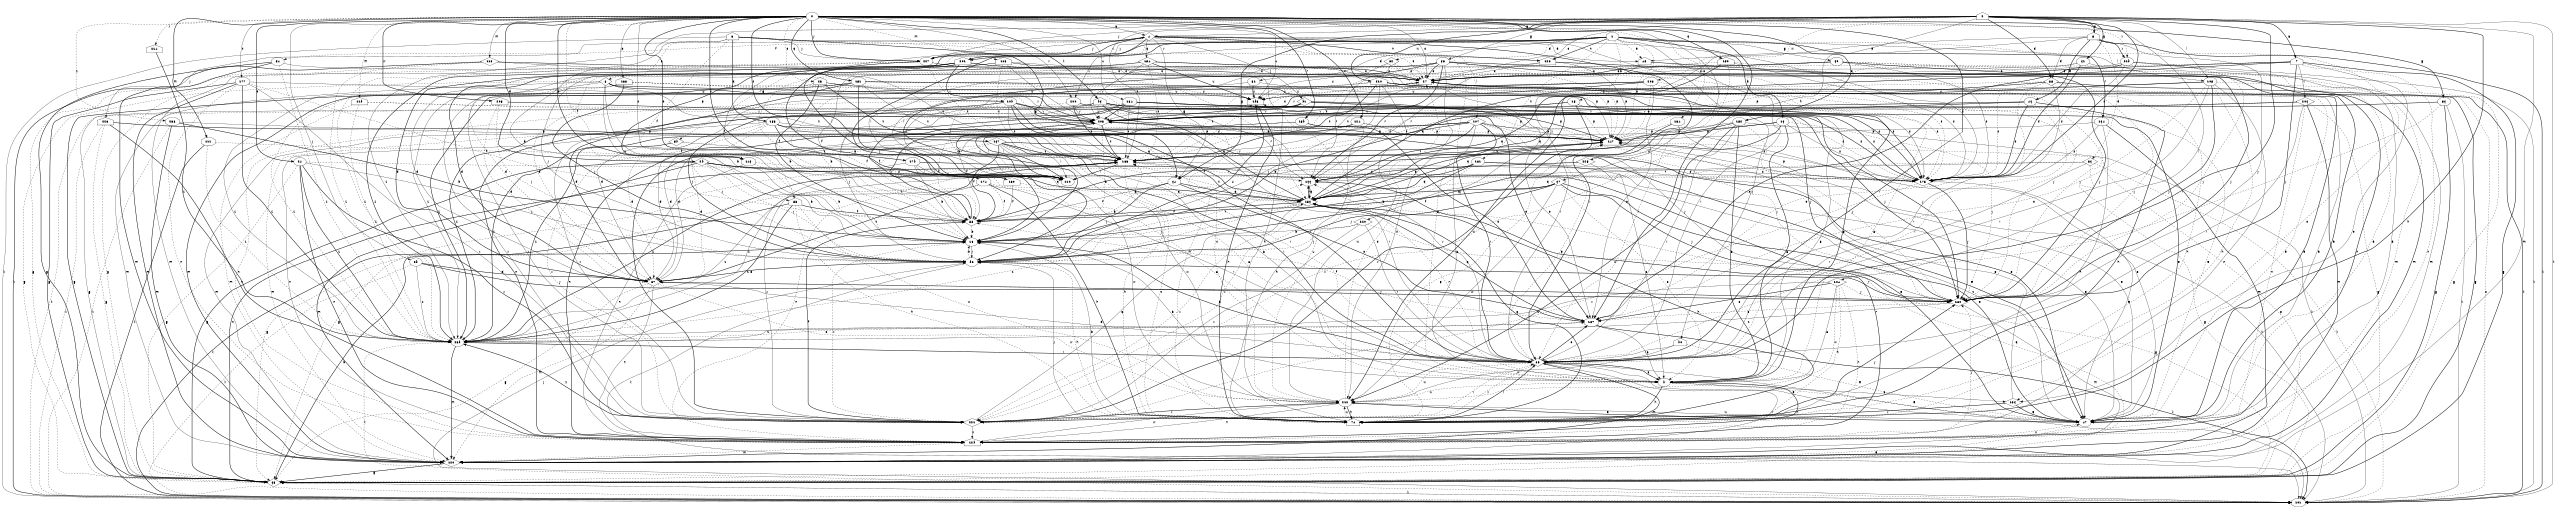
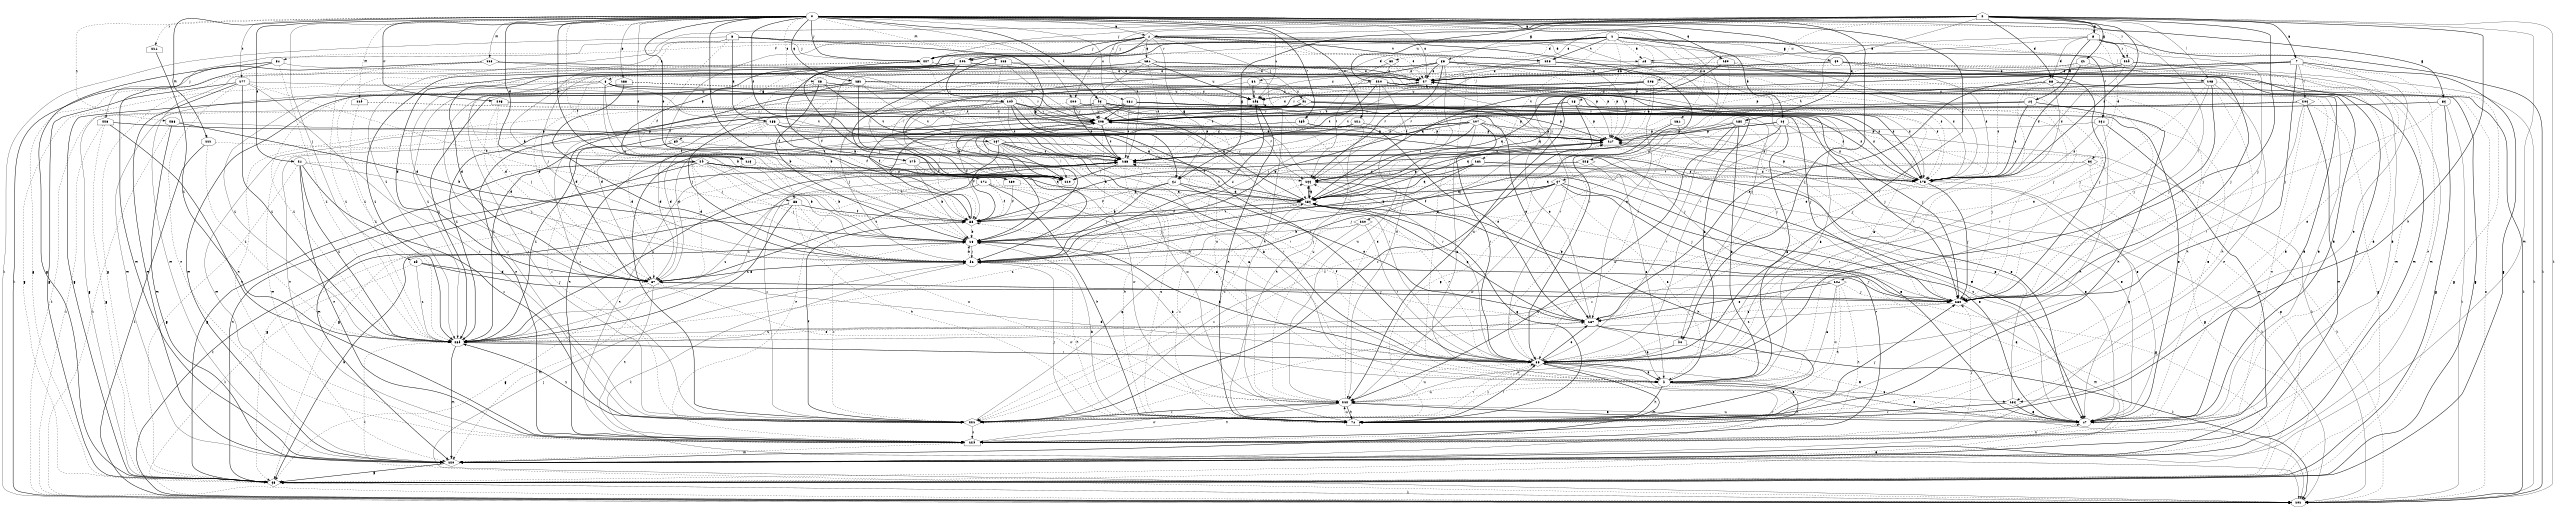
(1658, 30) -> (1641, 24)
(768, 78) -> (772, 55)
(1852, 116) -> (1749, 121)
(236, 303) -> none
